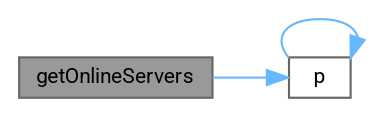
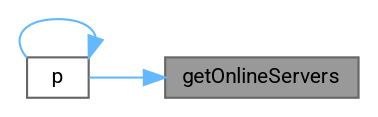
(240, 78) -> (116, 78)
